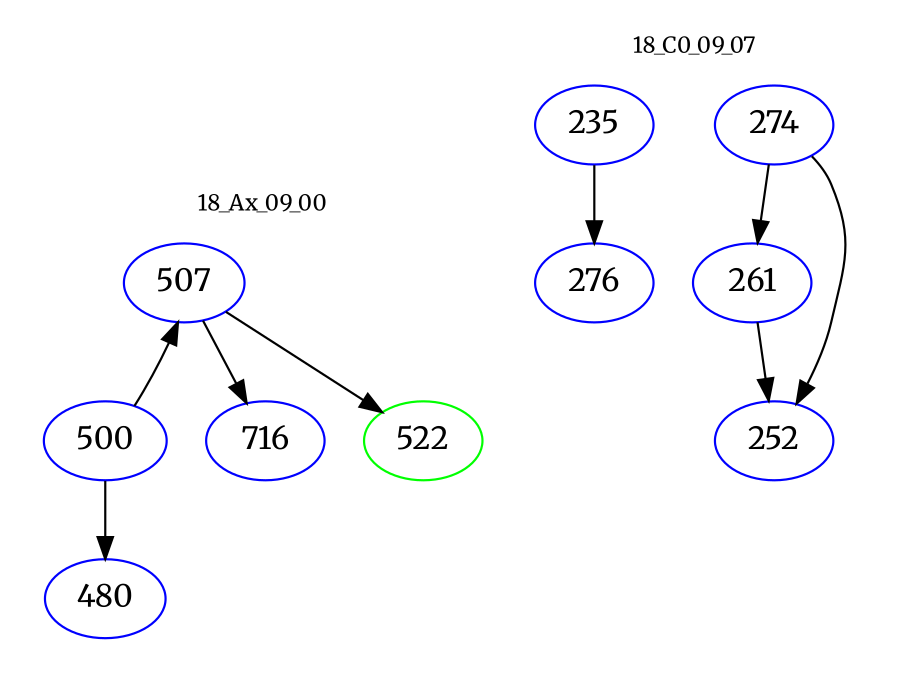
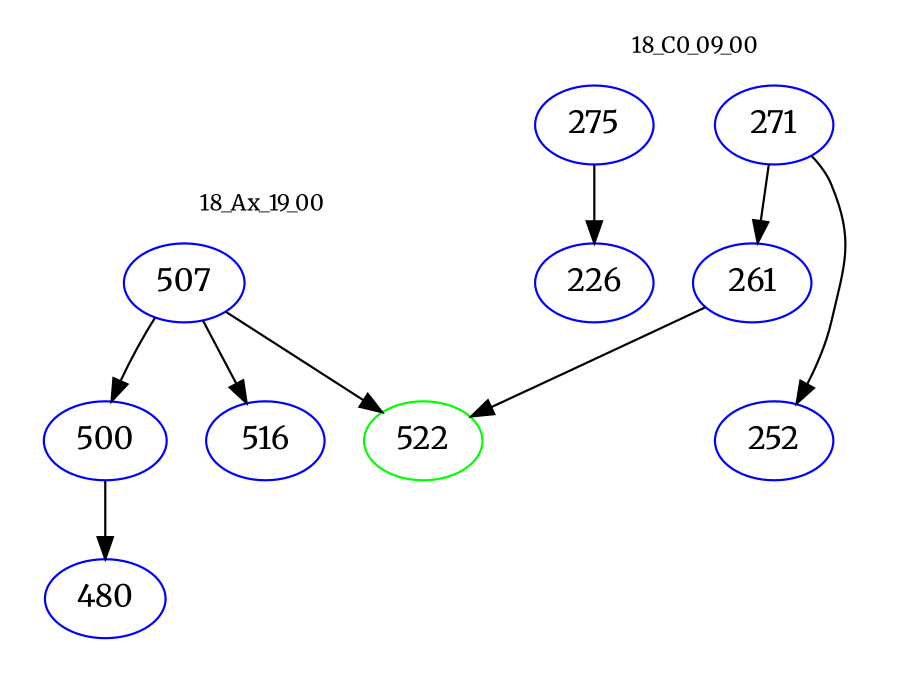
(695, 47) -> (695, 47)
(594, 125) -> (594, 125)
(774, 125) -> (774, 125)
(263, 205) -> (263, 205)
(594, 283) -> (594, 283)
(762, 350) -> (599, 357)
(153, 375) -> (137, 349)
(265, 441) -> (265, 441)
